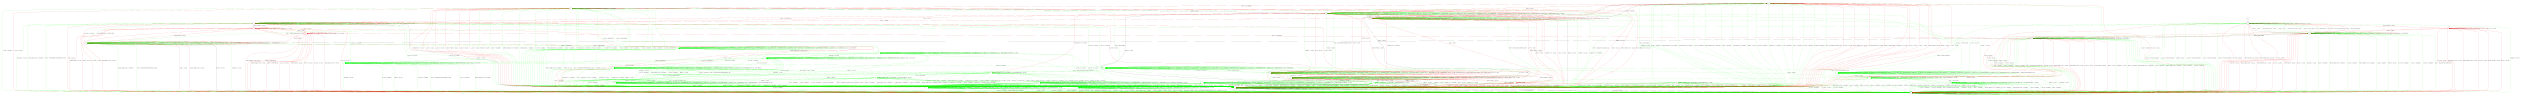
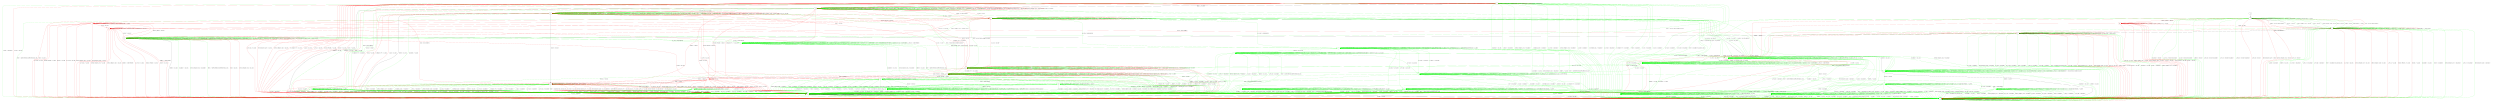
(1170, 6) -> (820, 5)
none -> (474, 33)
